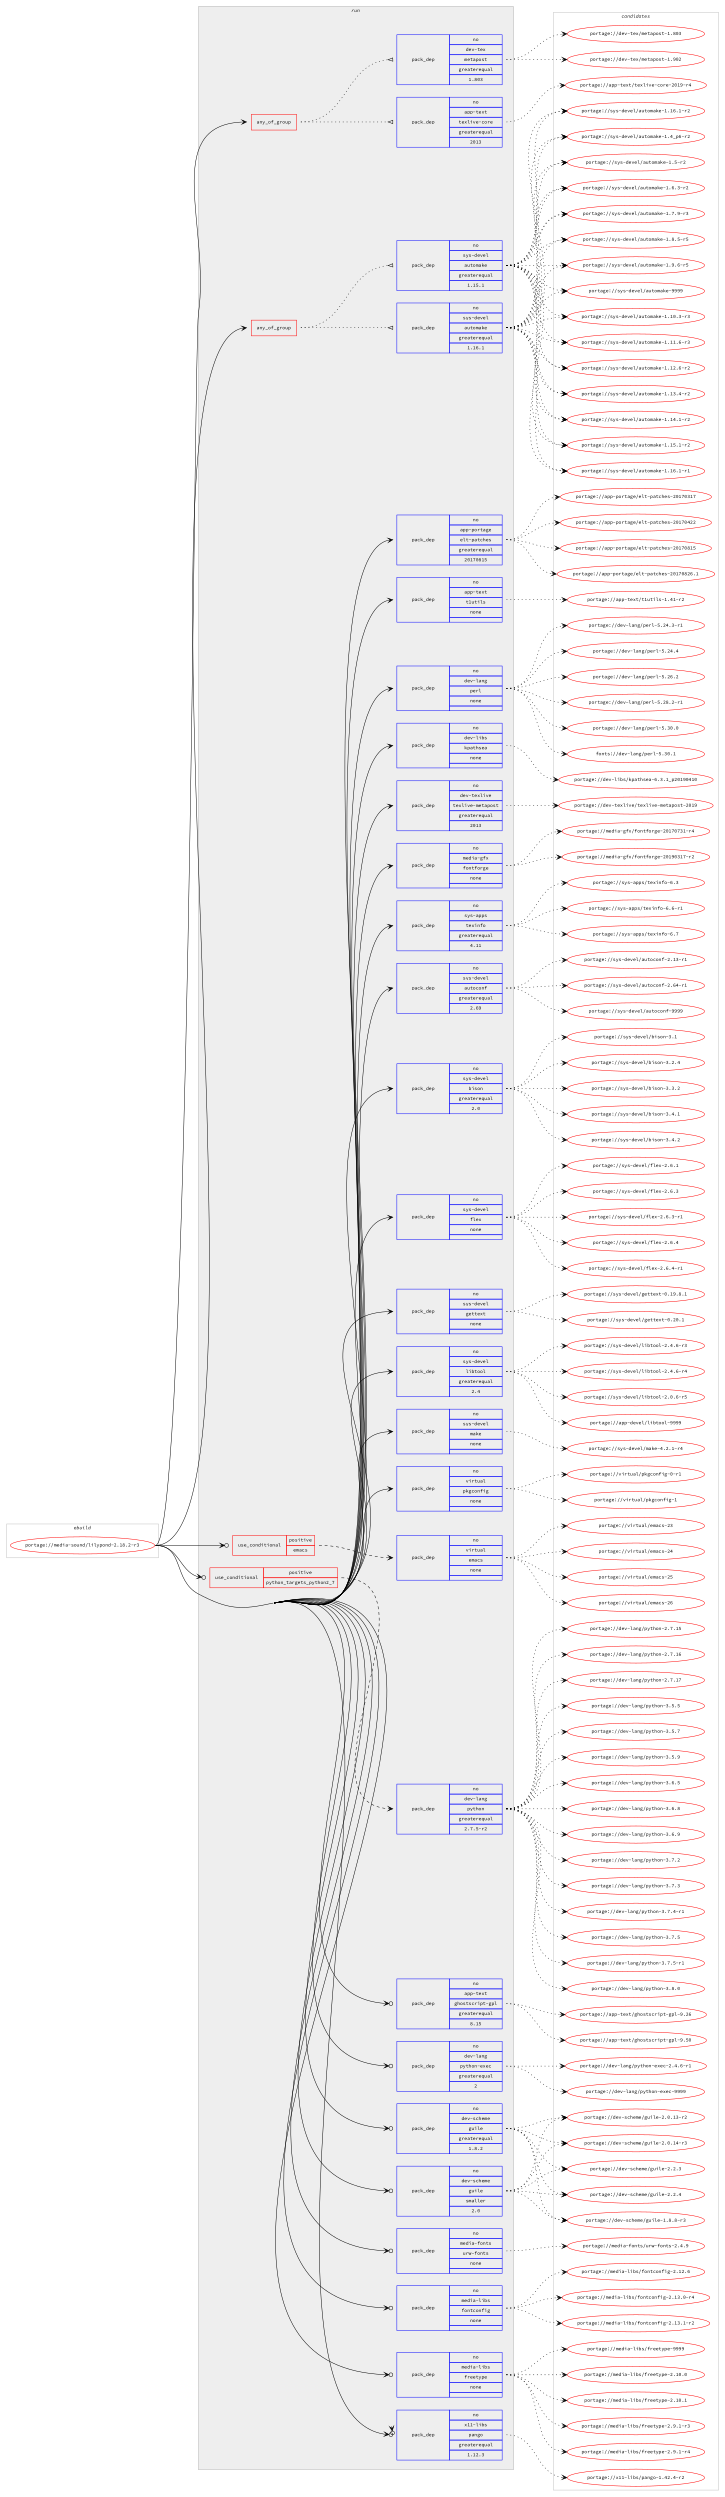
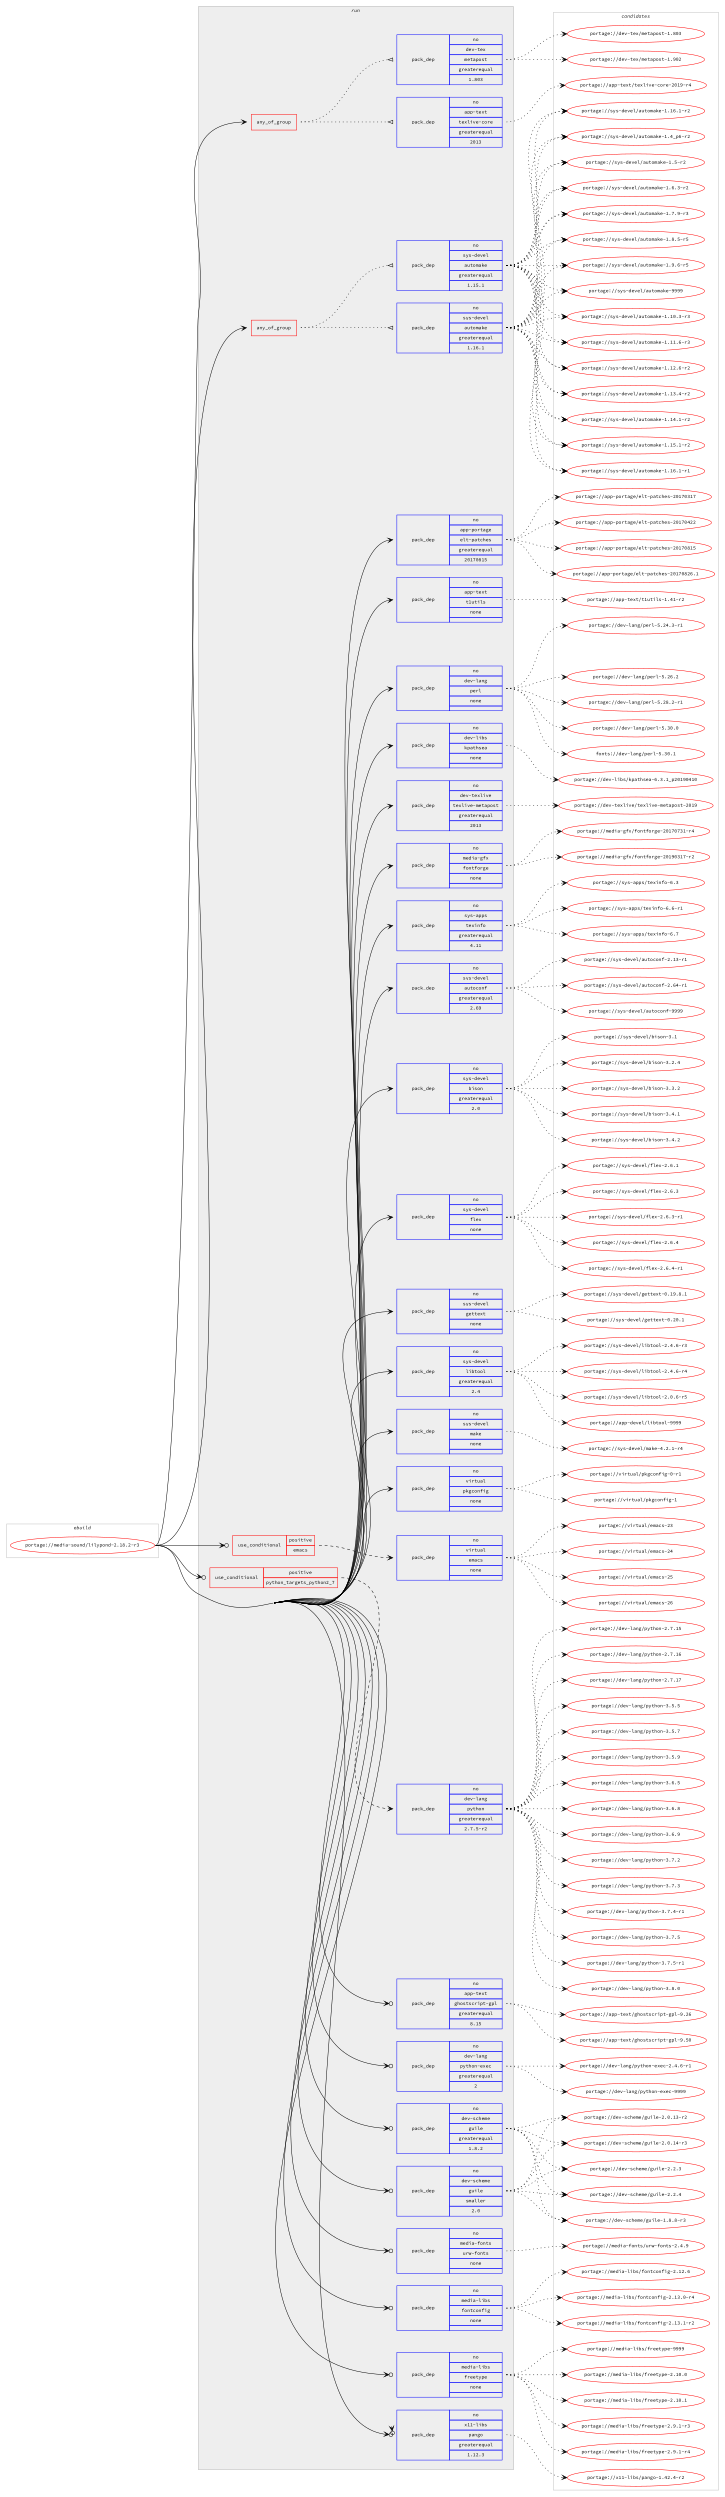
(636, 651) -> none
